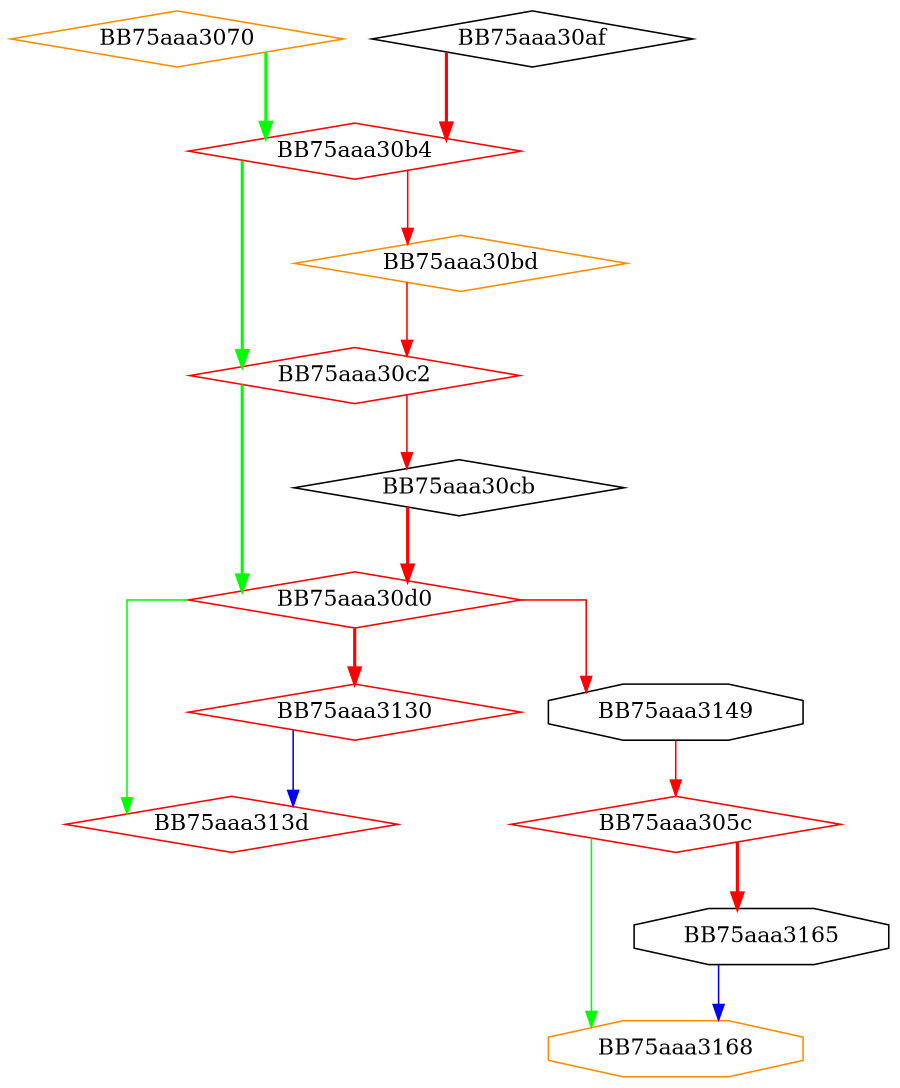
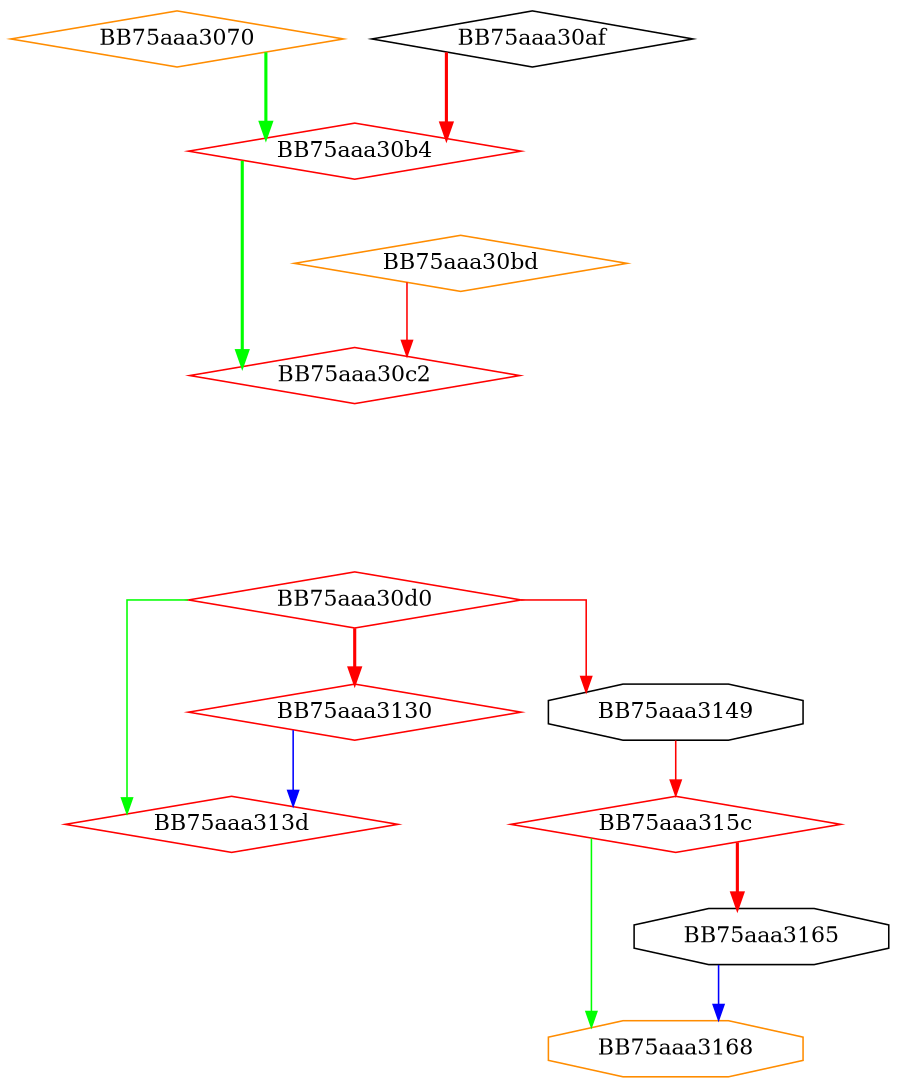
(408, 200) -> none
(242, 480) -> none
(459, 488) -> none
(676, 824) -> (676, 824)
